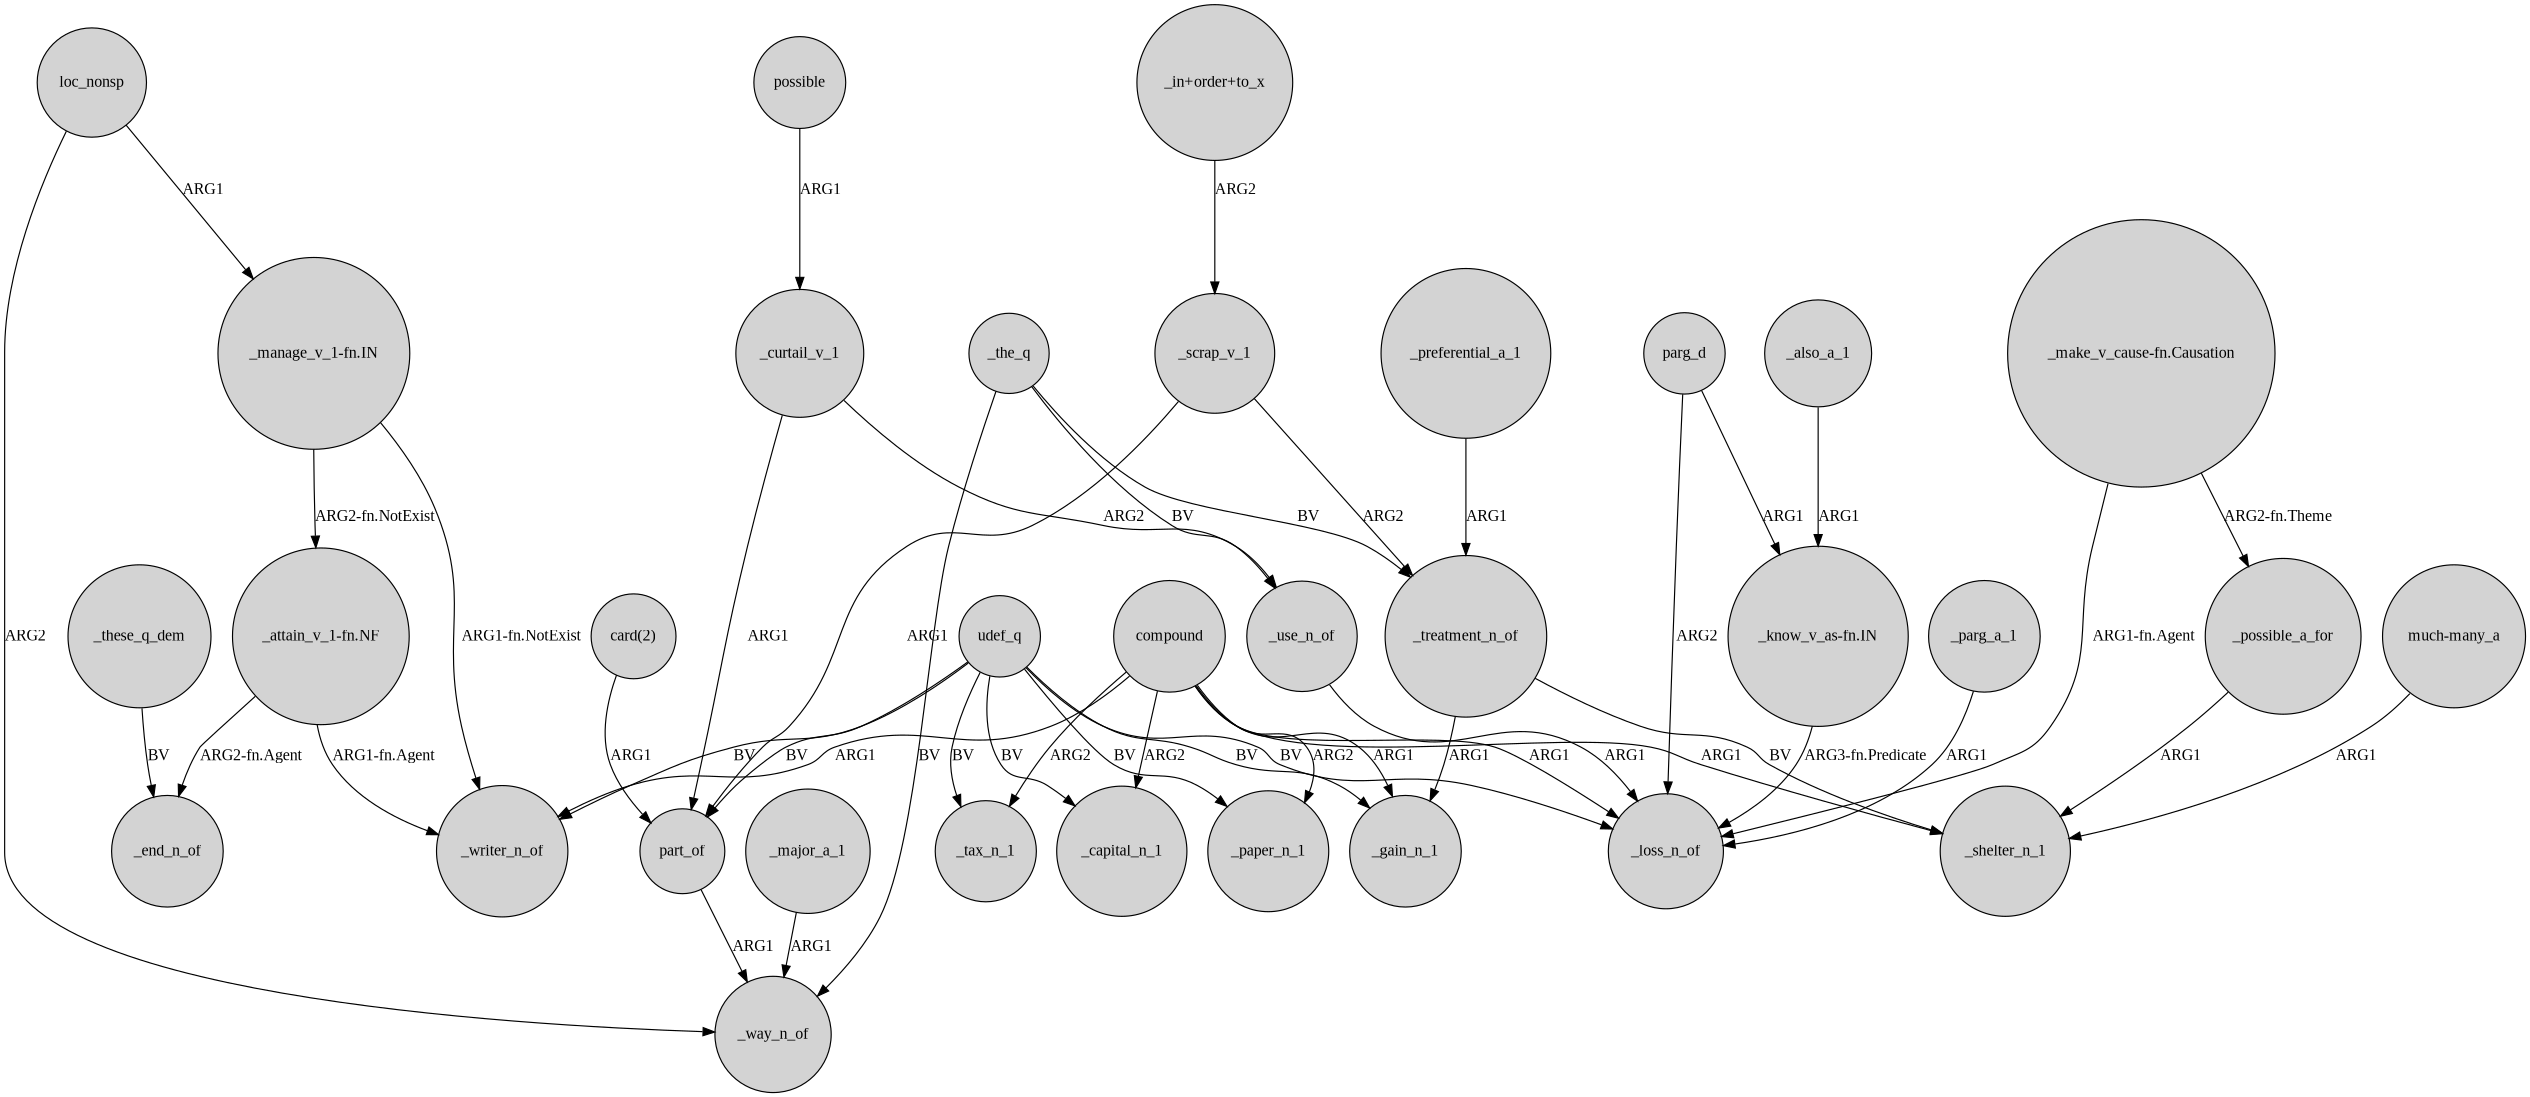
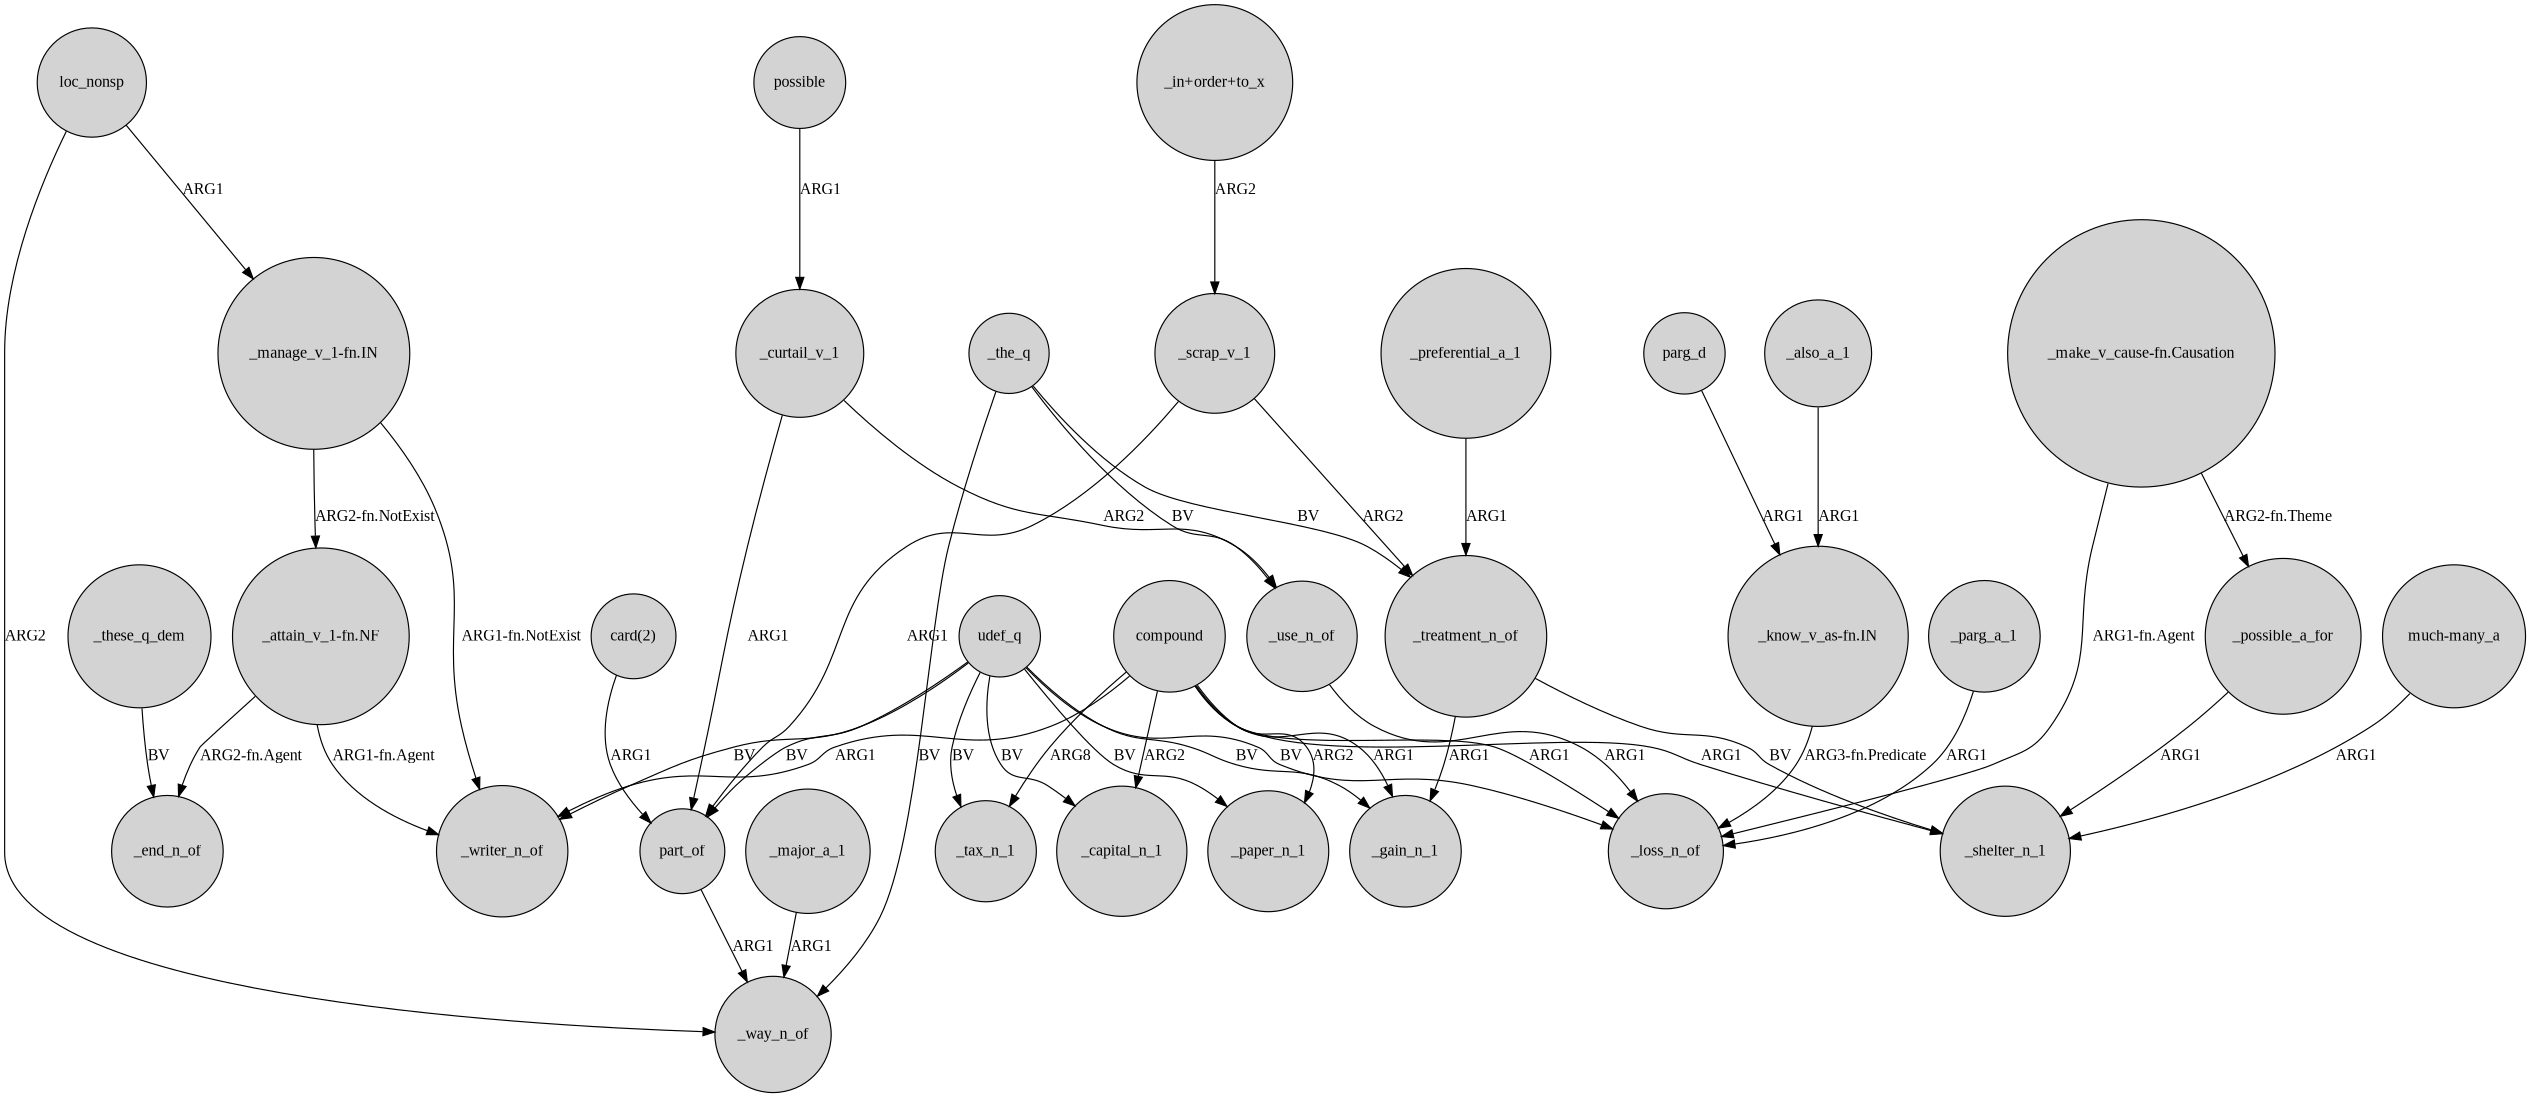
(1675, 588) -> none
(1071, 756) -> (1071, 756)
